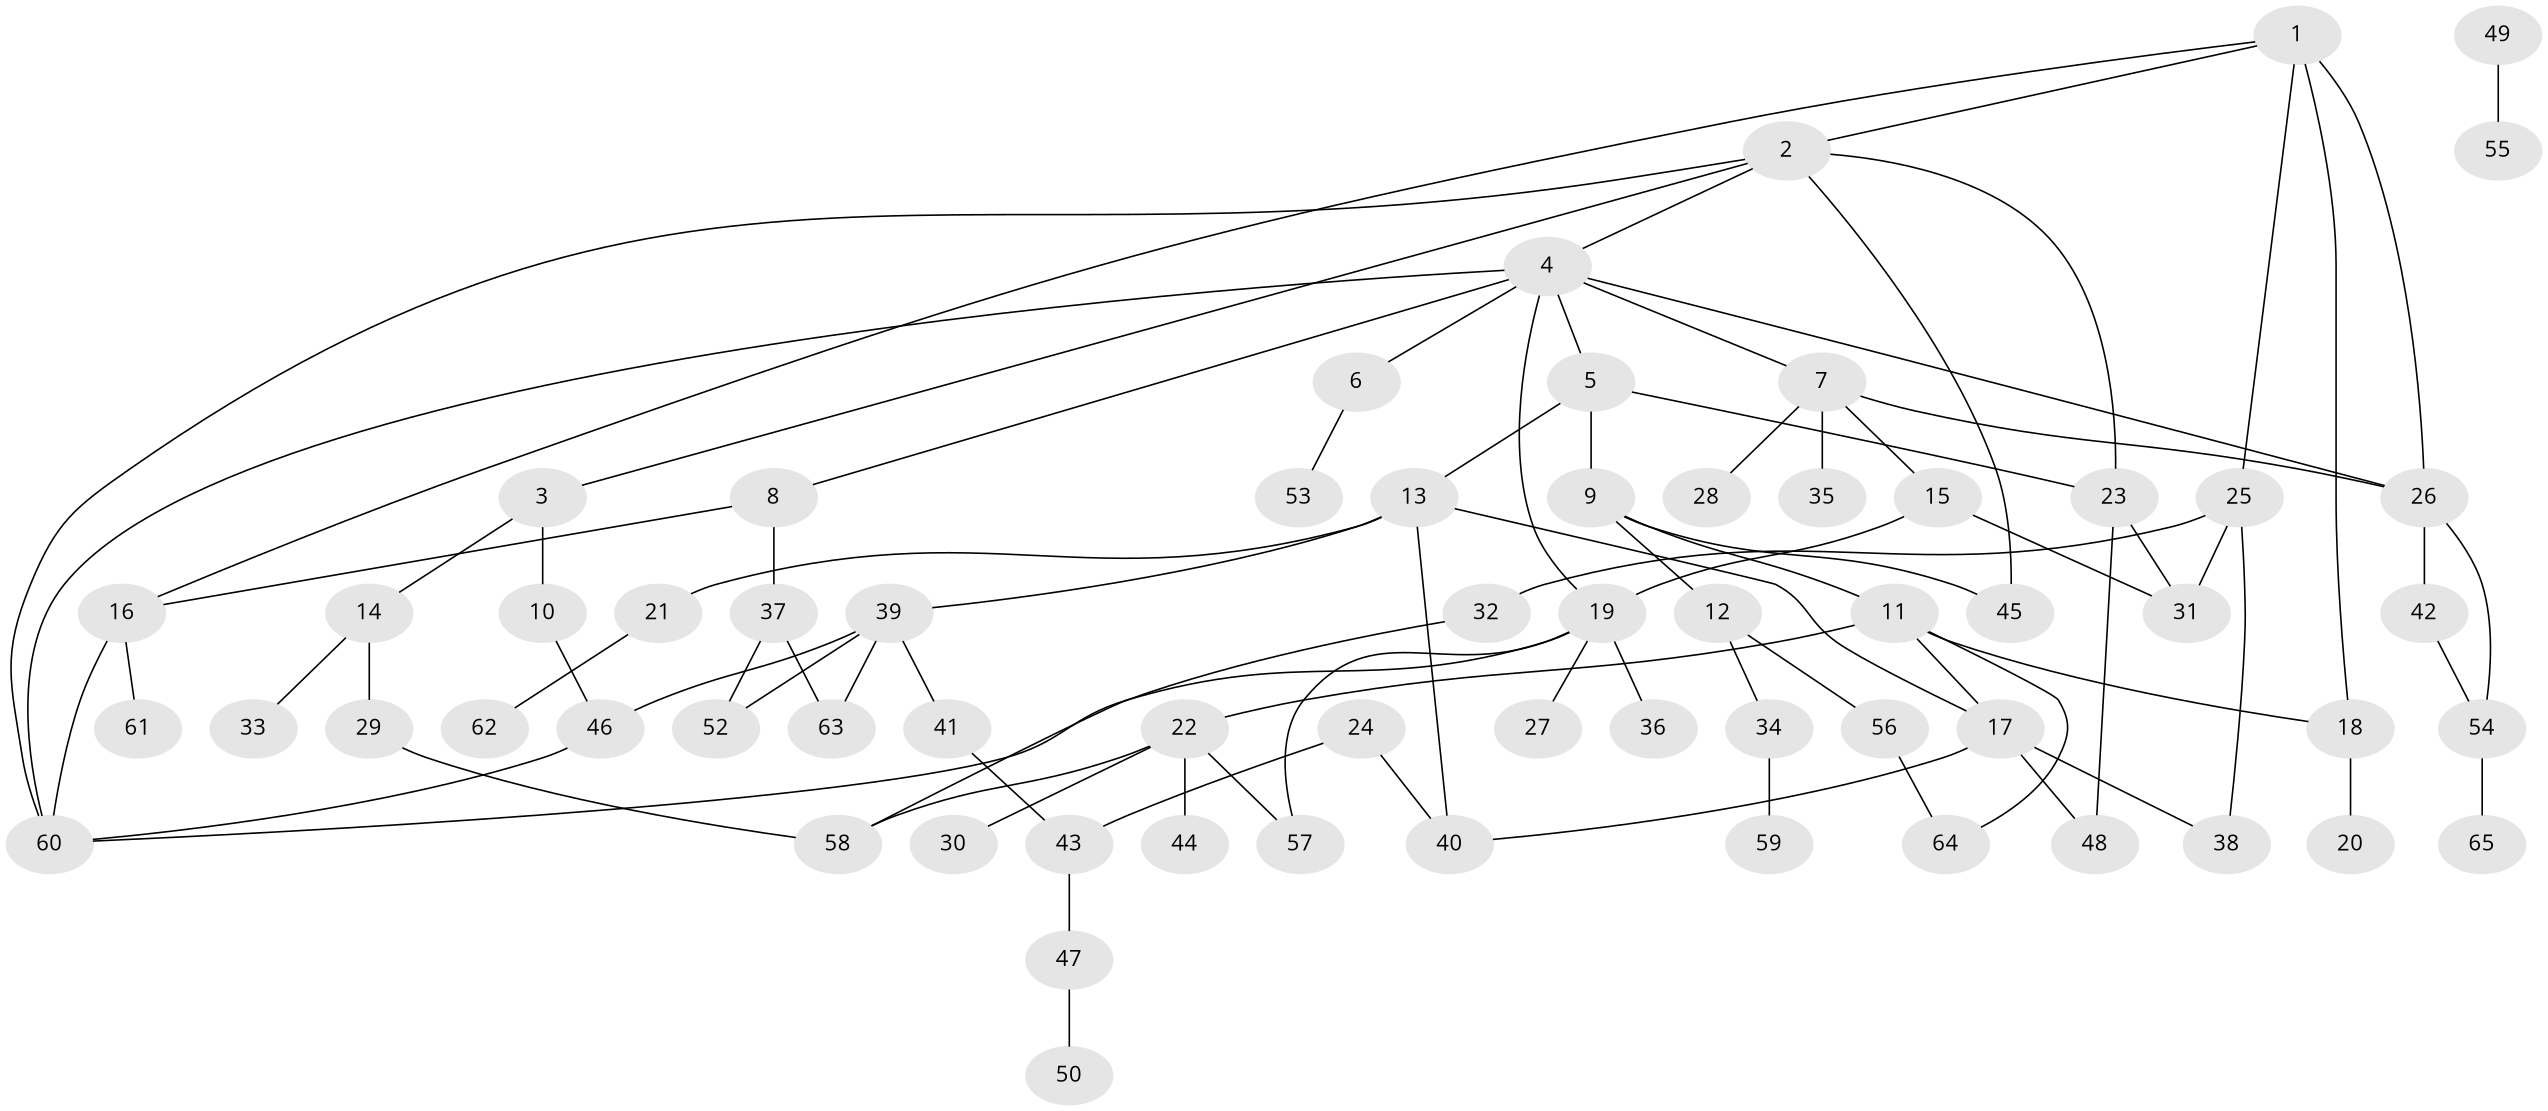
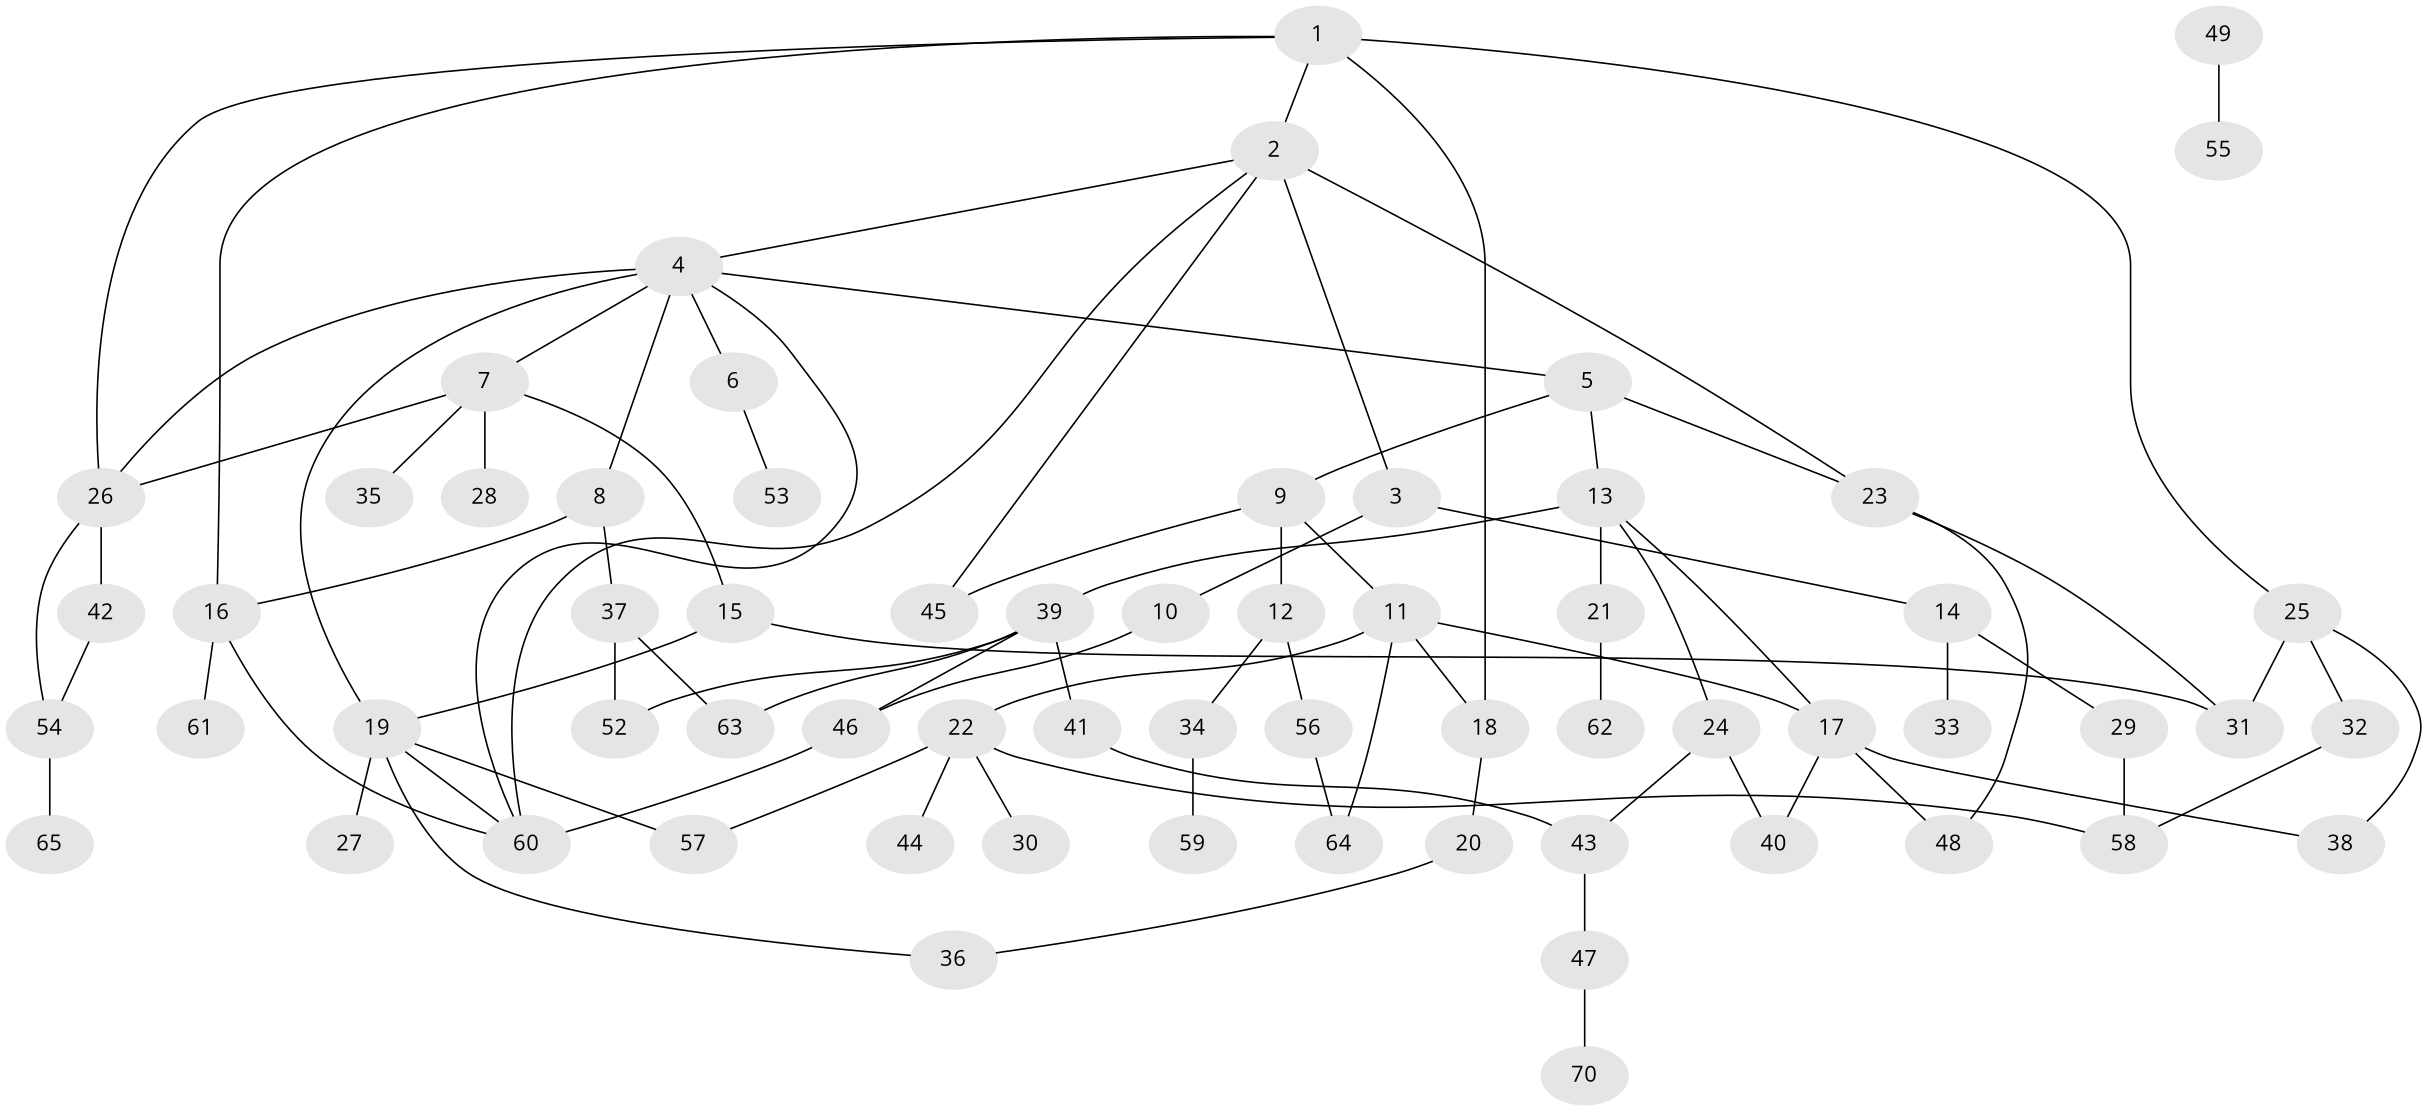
(1434, 693) -> (1671, 609)
none -> (1216, 916)
(1069, 1076) -> (1585, 1076)
